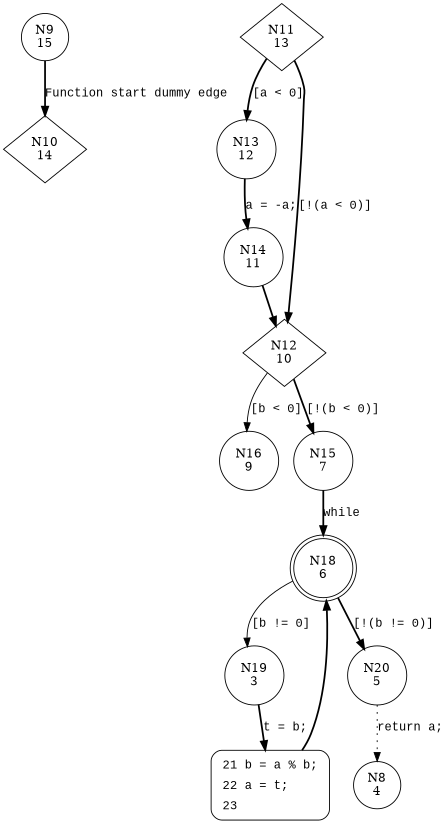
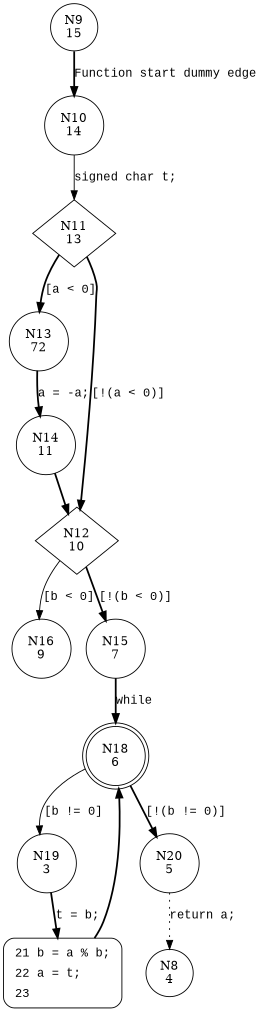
(45, 149) -> (74, 125)
(246, 149) -> (39, 341)
none -> (74, 173)
